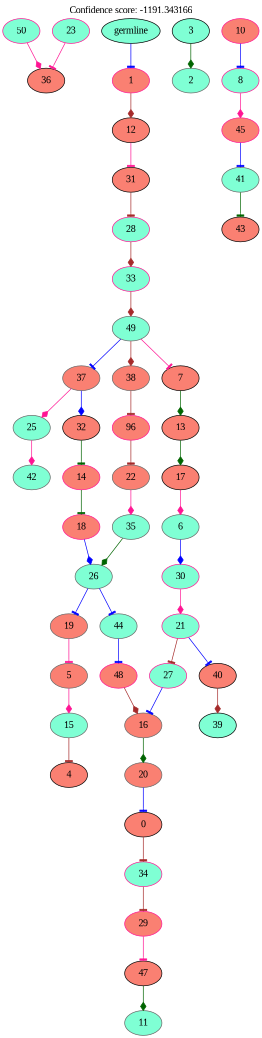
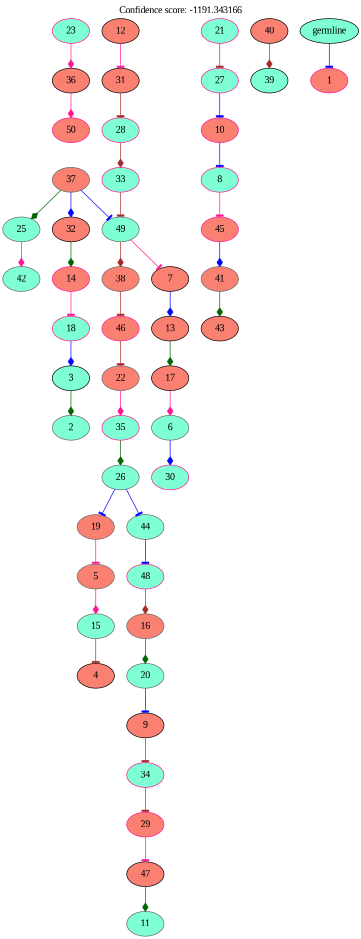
(21, 31) -> (71, 130)
(32, 52) -> (71, 101)
(59, 54) -> (71, 52)
(131, 101) -> none
(240, 101) -> (220, 203)
(240, 153) -> (220, 250)
(240, 180) -> (220, 279)
(240, 203) -> (220, 300)
(131, 300) -> (121, 203)
(107, 352) -> (94, 203)
(180, 399) -> (170, 300)
(60, 400) -> (49, 202)
(131, 428) -> (121, 329)
(81, 451) -> (71, 250)
(81, 501) -> (71, 302)
(81, 527) -> (71, 329)
(131, 527) -> (121, 428)
(86, 548) -> (71, 349)
(180, 597) -> none
(198, 650) -> none
(118, 676) -> (145, 577)
(157, 699) -> (220, 104)
(143, 775) -> (145, 676)
(143, 825) -> (145, 725)
